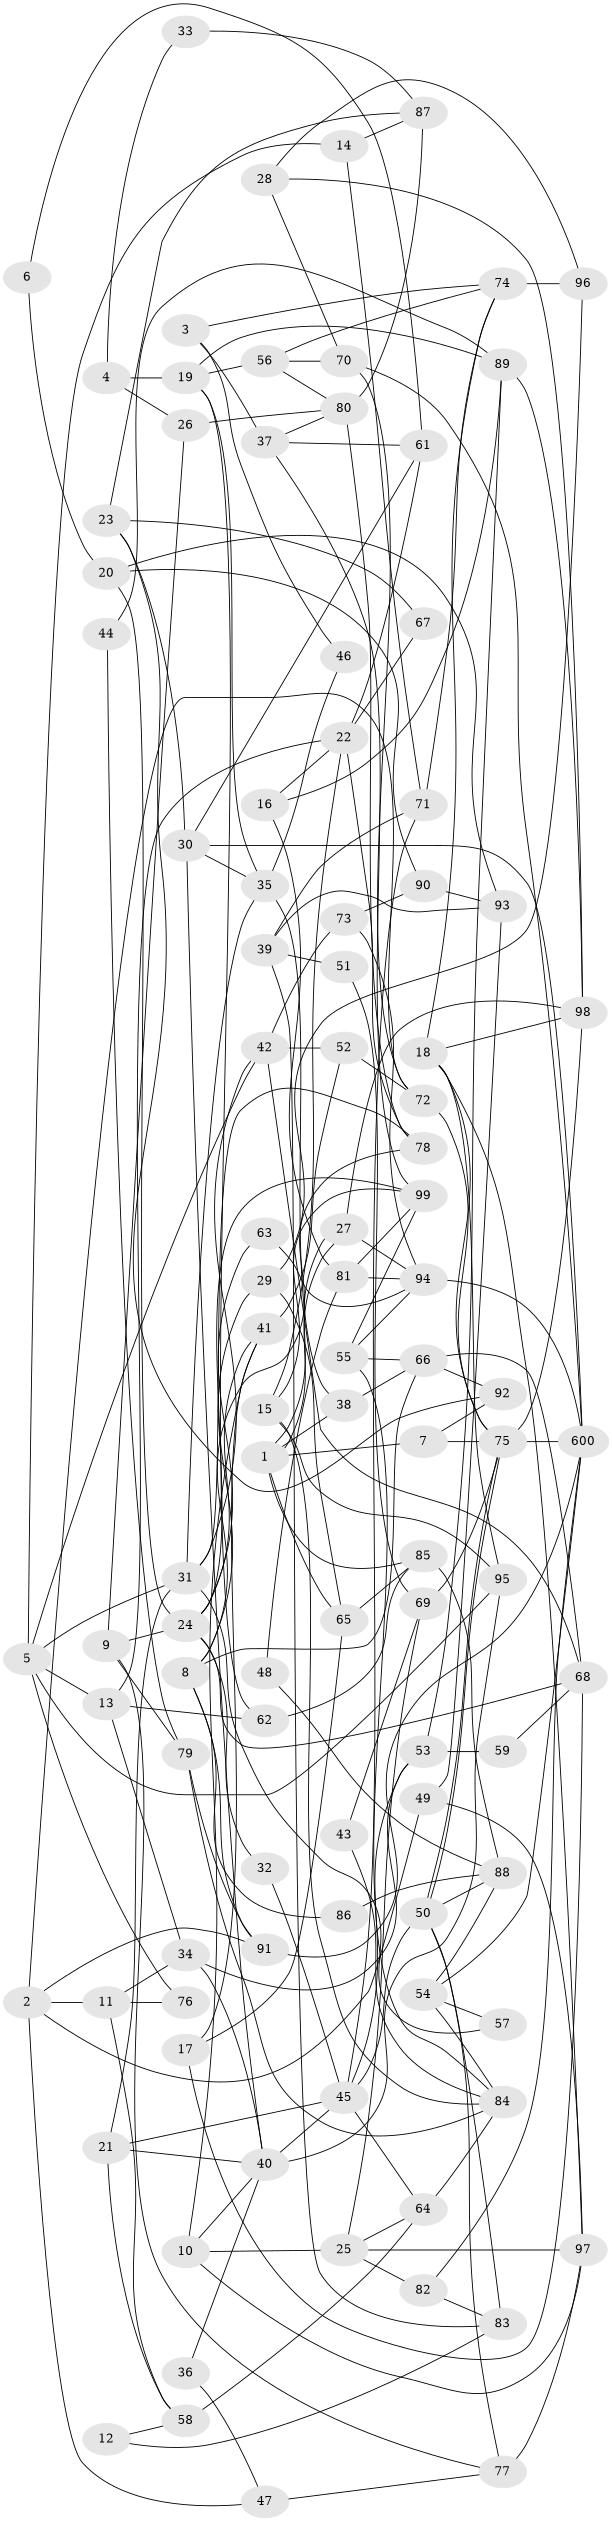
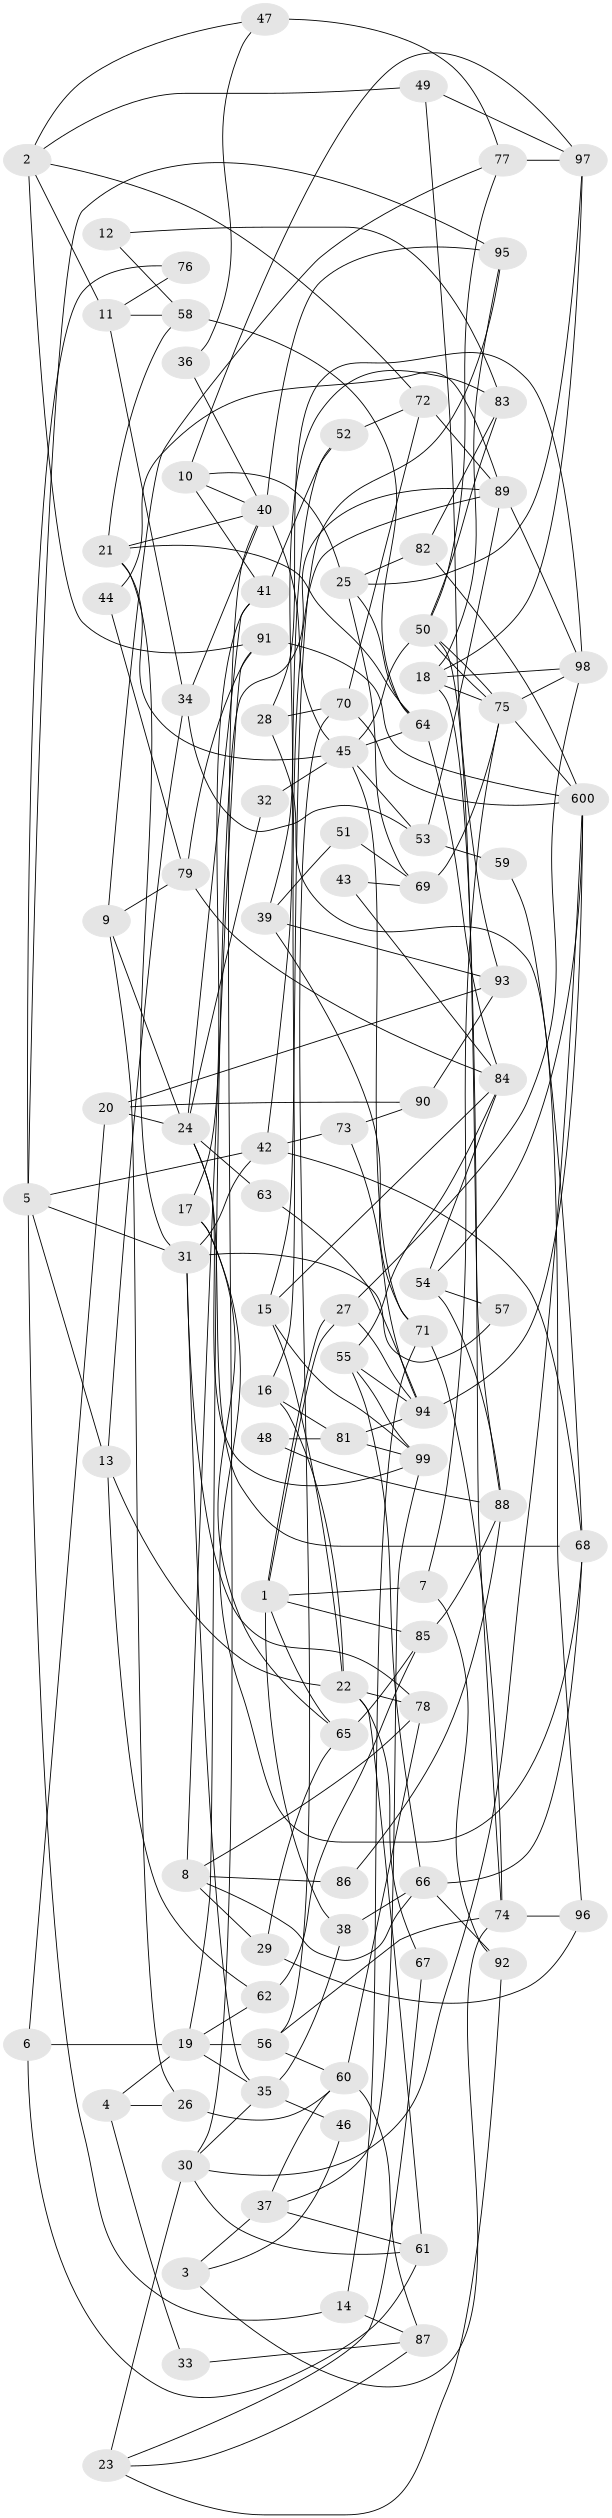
(344, 409) -> (344, 2078)
none -> (269, 559)
(463, 1271) -> (459, 442)
none -> (107, 2045)
